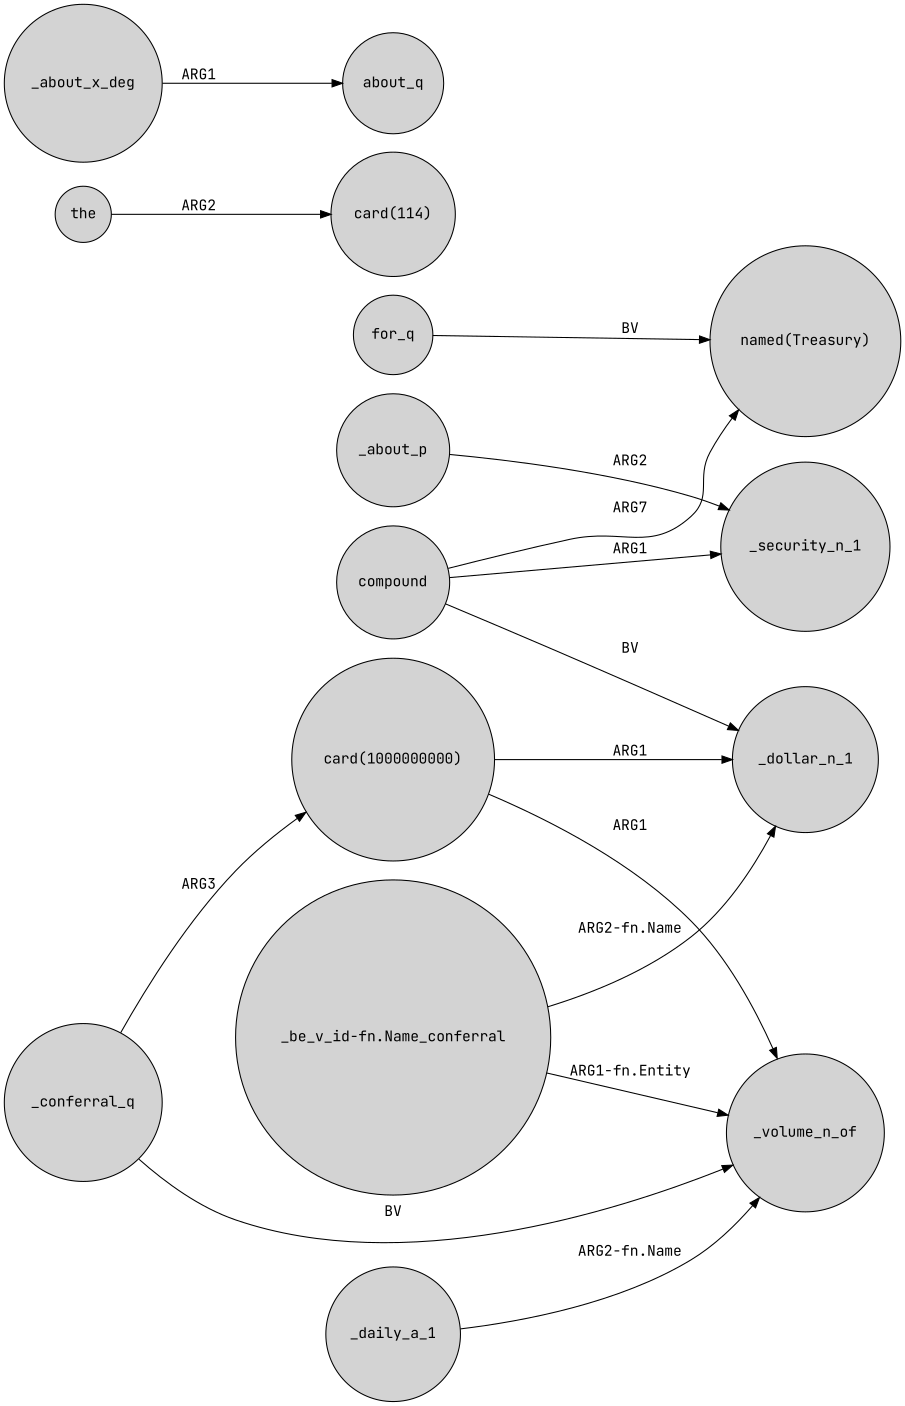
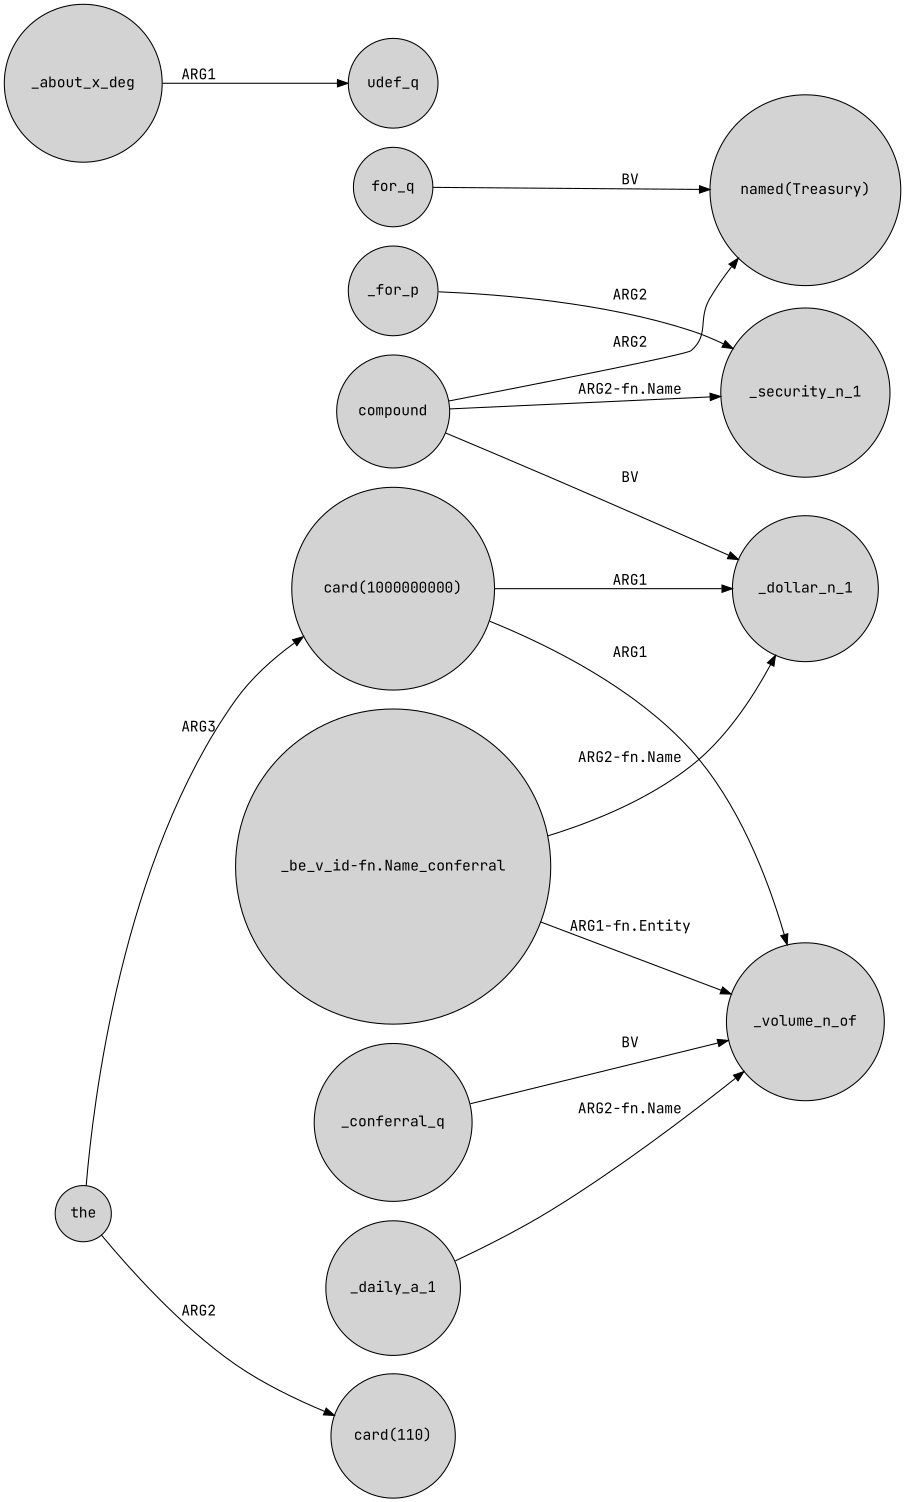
(393, 83) -> (393, 83)
(393, 214) -> (393, 1436)
(393, 450) -> (393, 291)
(630, 508) -> (630, 343)
(630, 549) -> (630, 390)
(197, 916) -> (143, 894)
